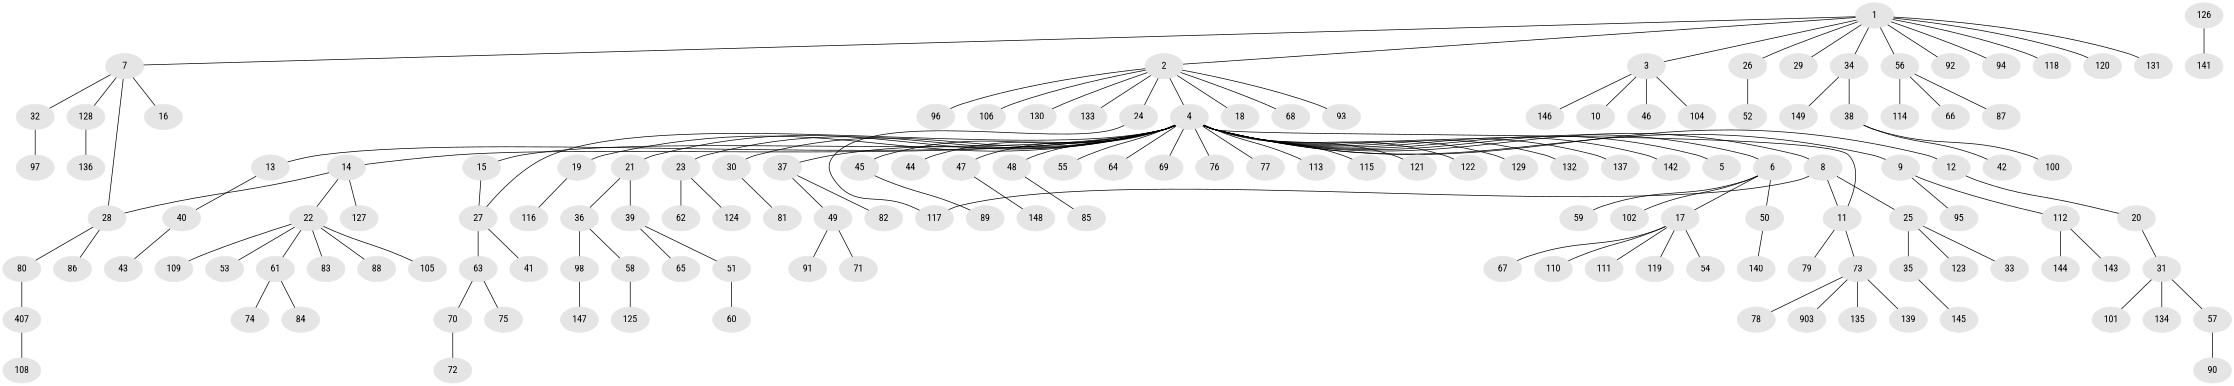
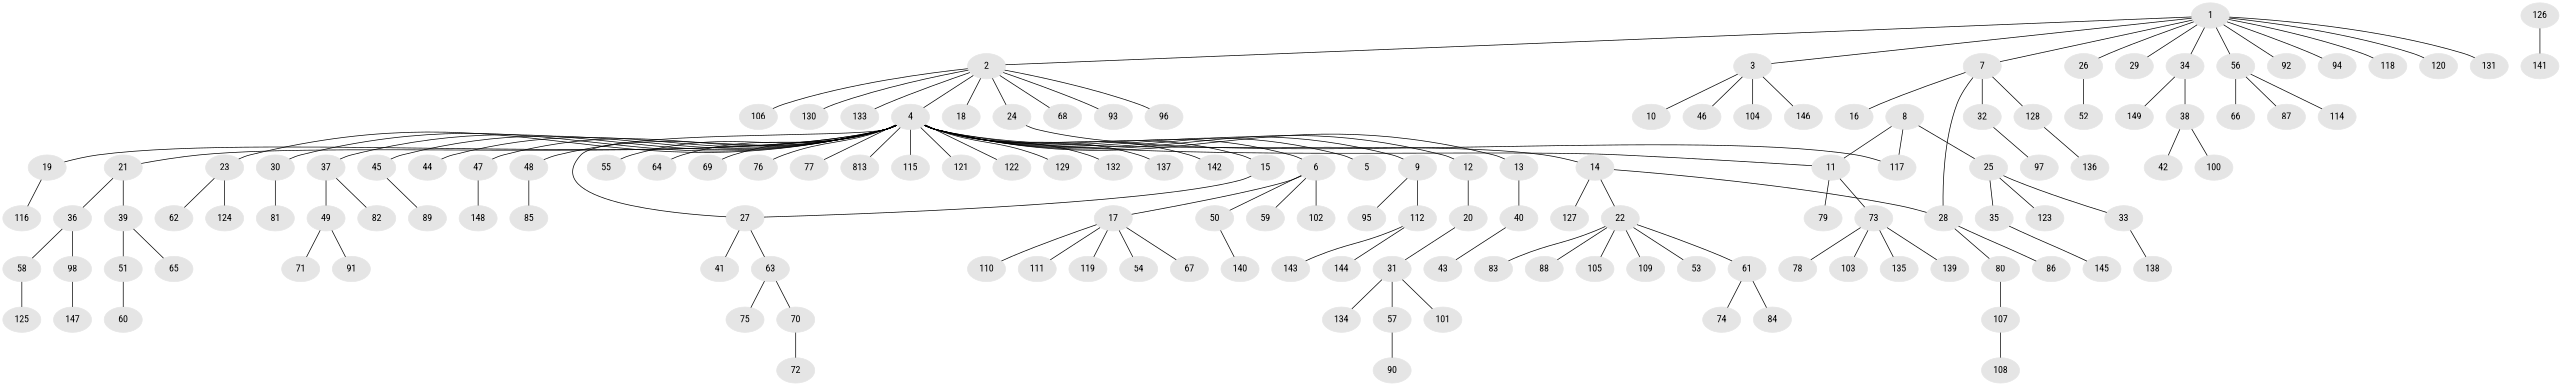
(1506, 142) -> none
(1316, 168) -> (860, 168)
none -> (2153, 269)
(22, 320) -> (2001, 320)
(1807, 320) -> (1848, 269)
